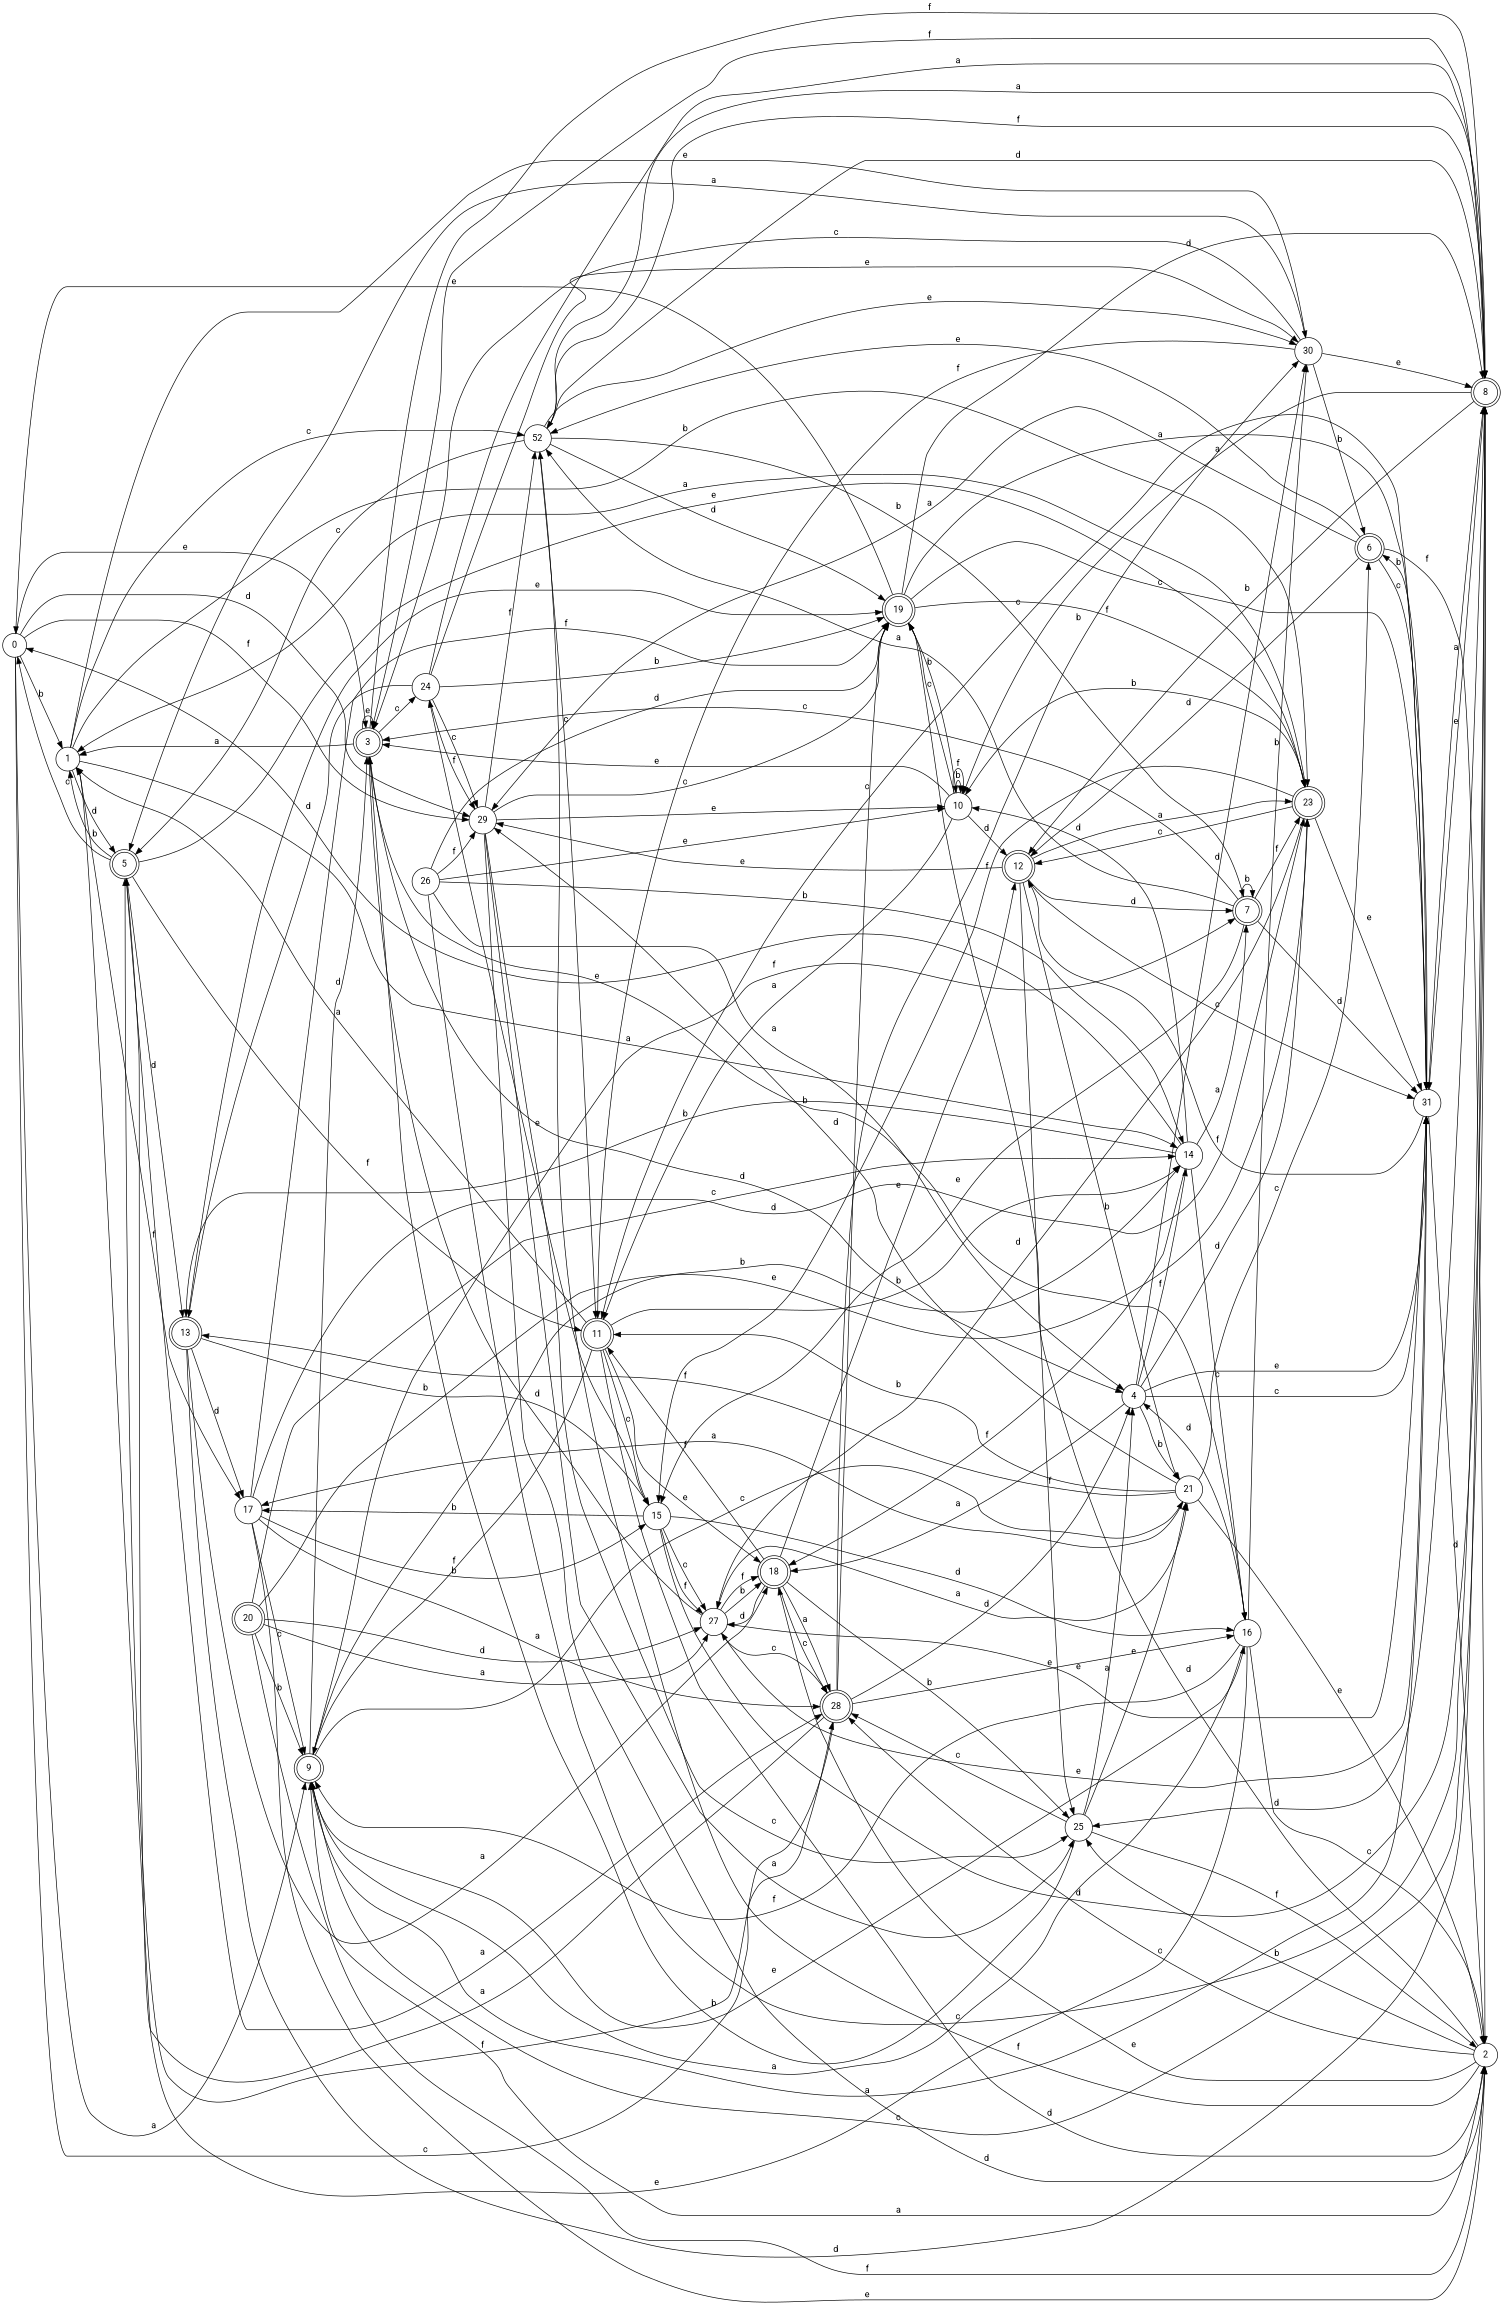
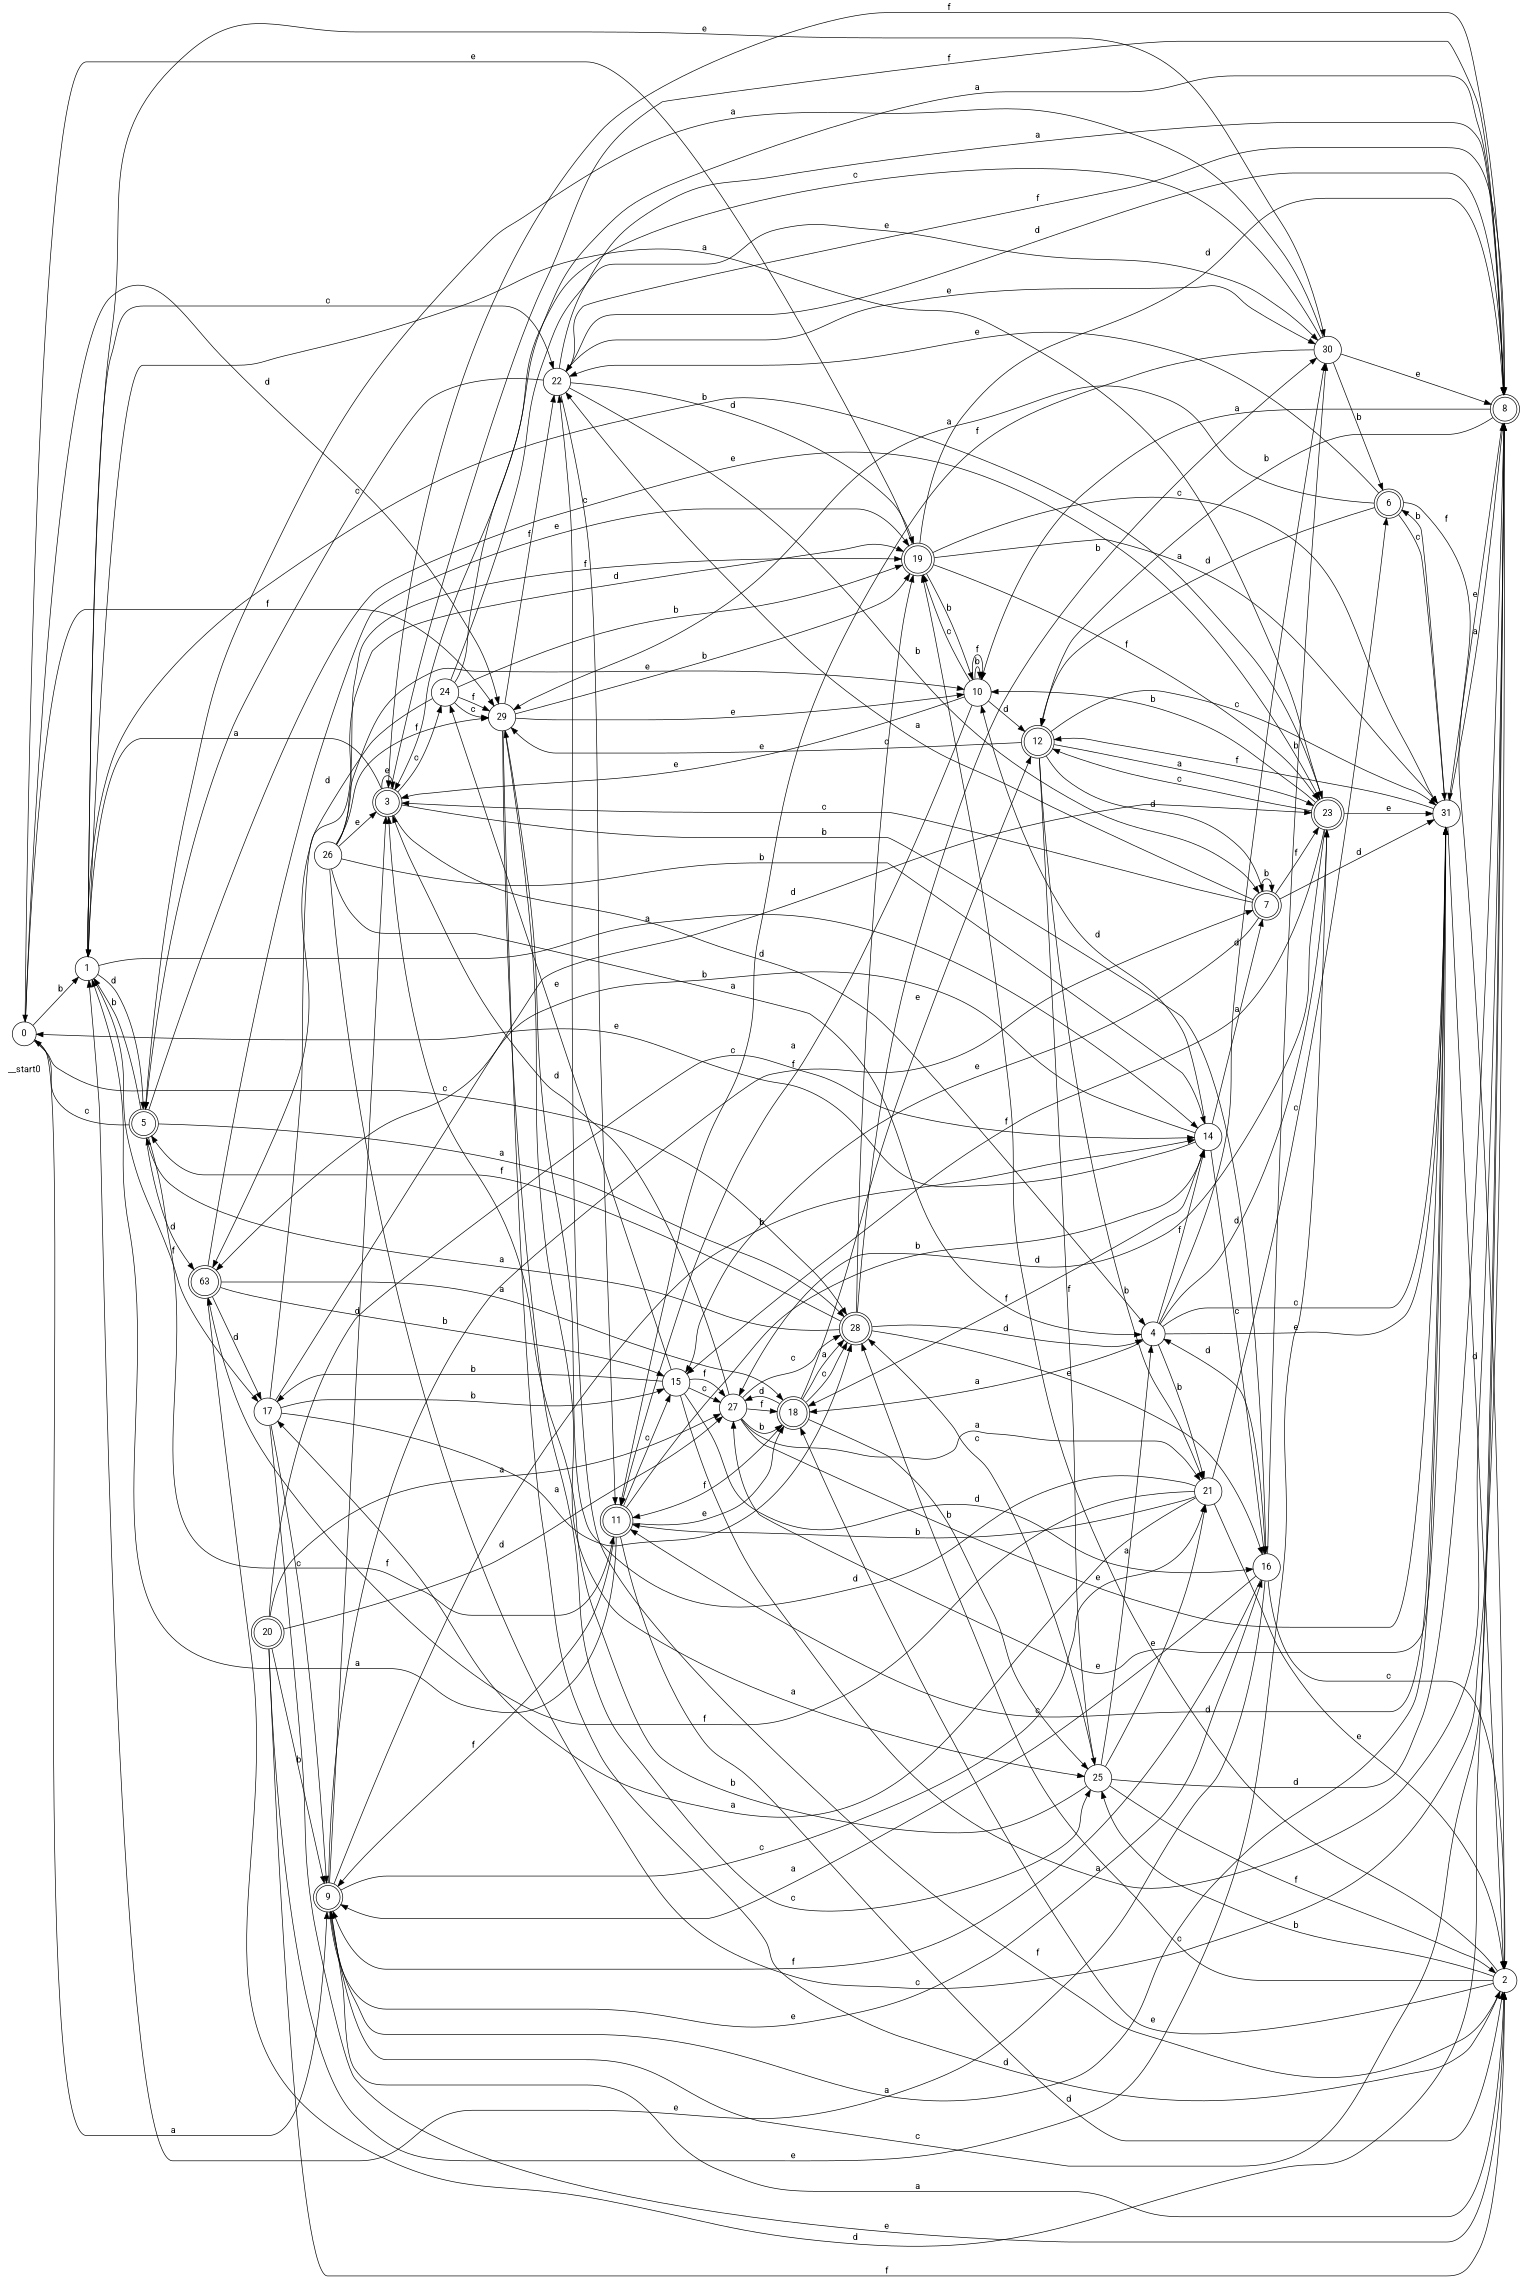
(538, 438) -> (557, 382)
(218, 552) -> (355, 831)
(685, 782) -> (705, 656)
none -> (24, 1070)
(1451, 1245) -> (1474, 1209)
(185, 1333) -> (205, 1282)
(1079, 1893) -> (1098, 1868)
